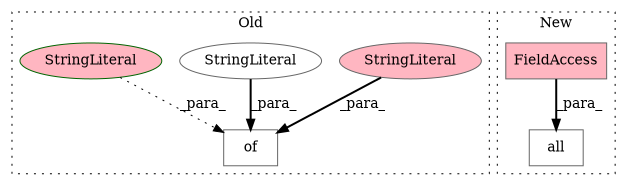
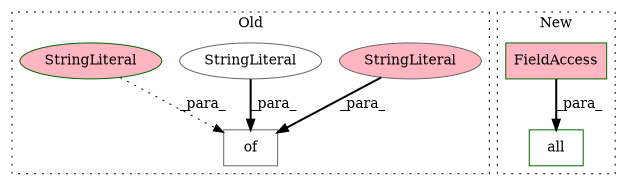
(556, 61) -> (556, 61)
(556, 148) -> (556, 148)
